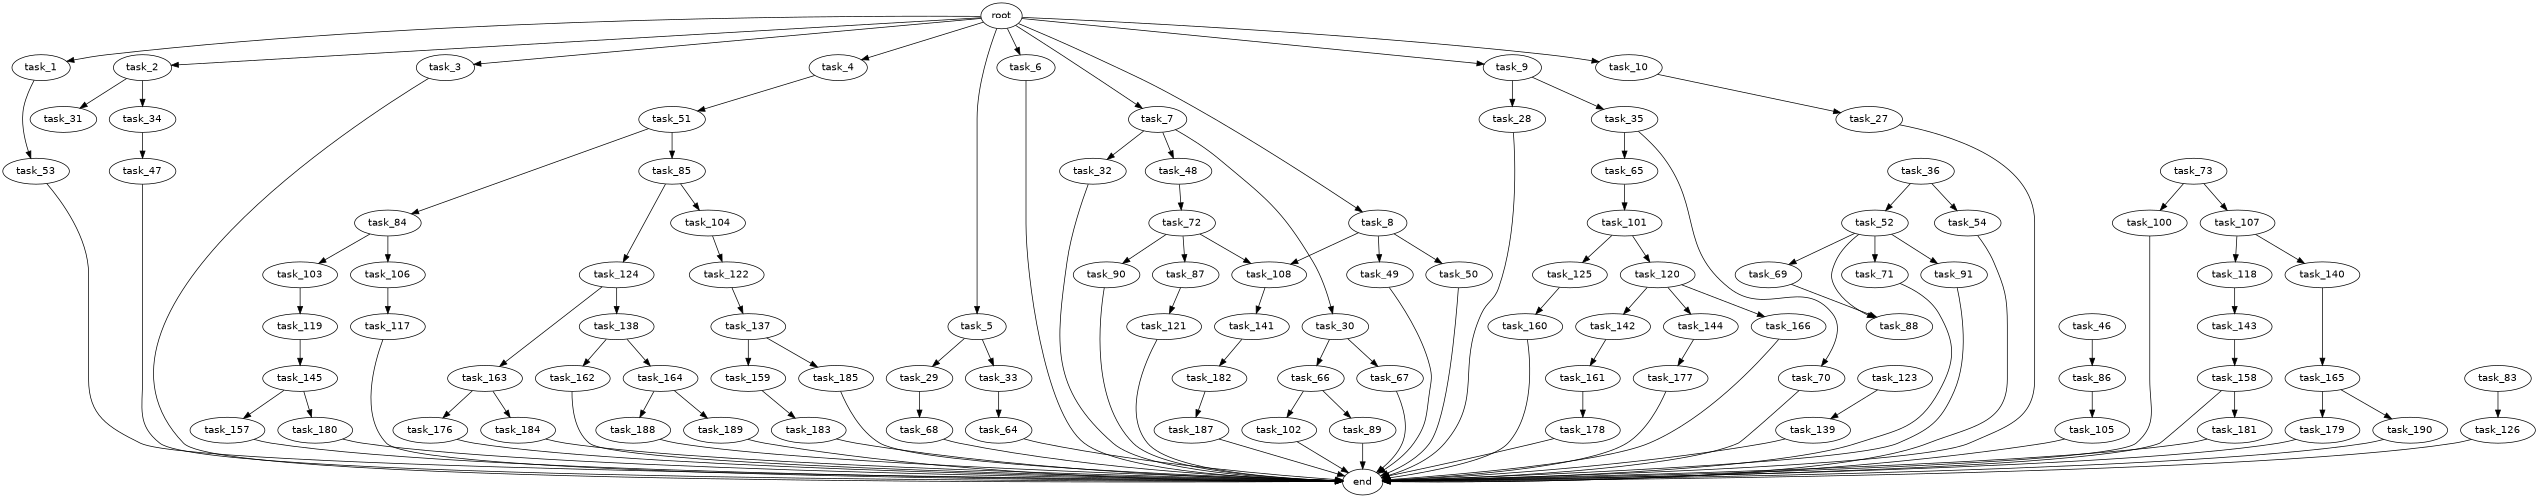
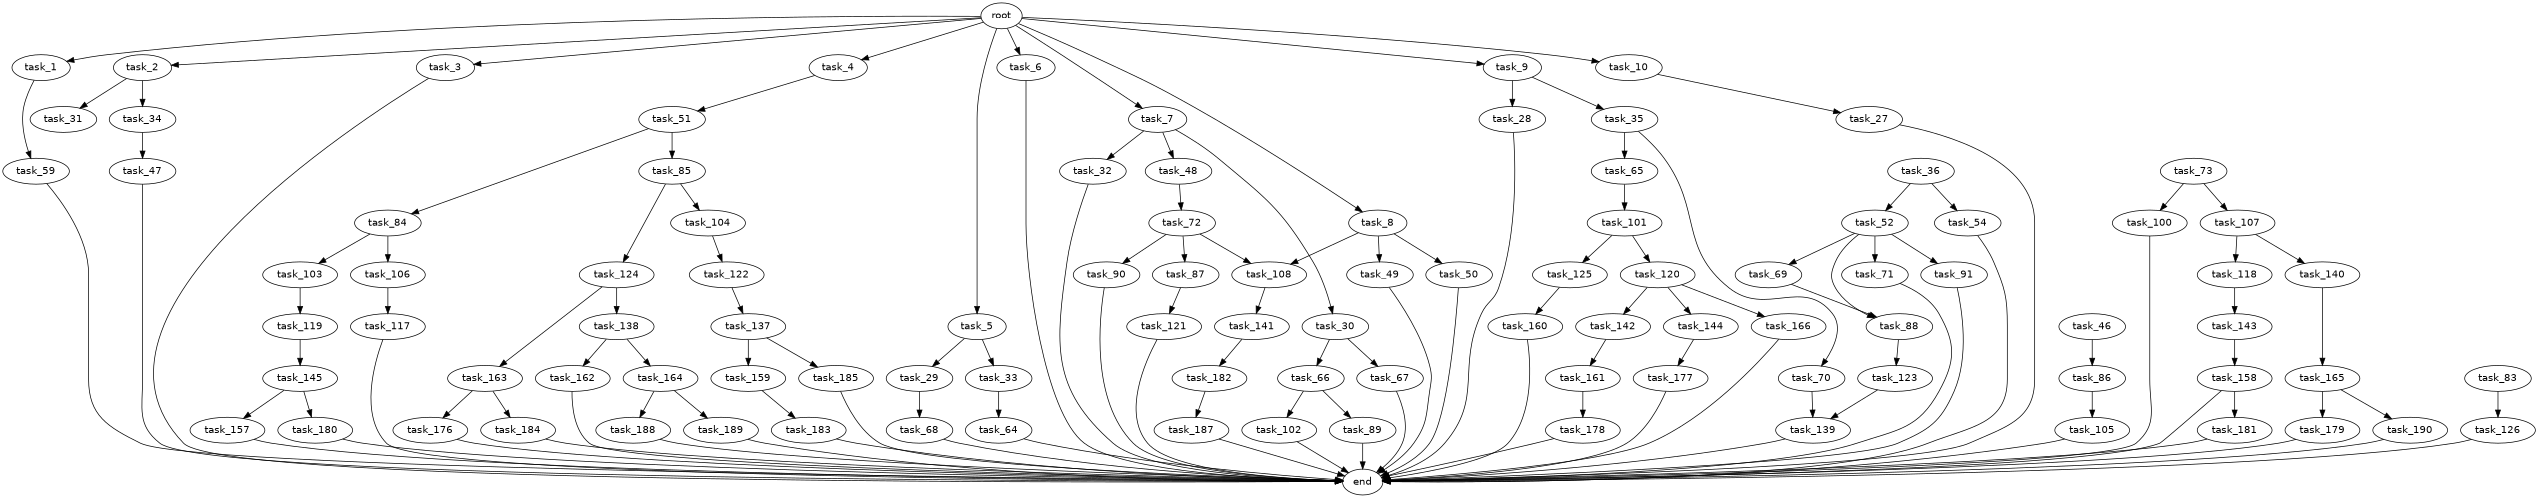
(36, 171) -> (36, 171)
none -> (1898, 349)
(1606, 468) -> (1812, 401)
